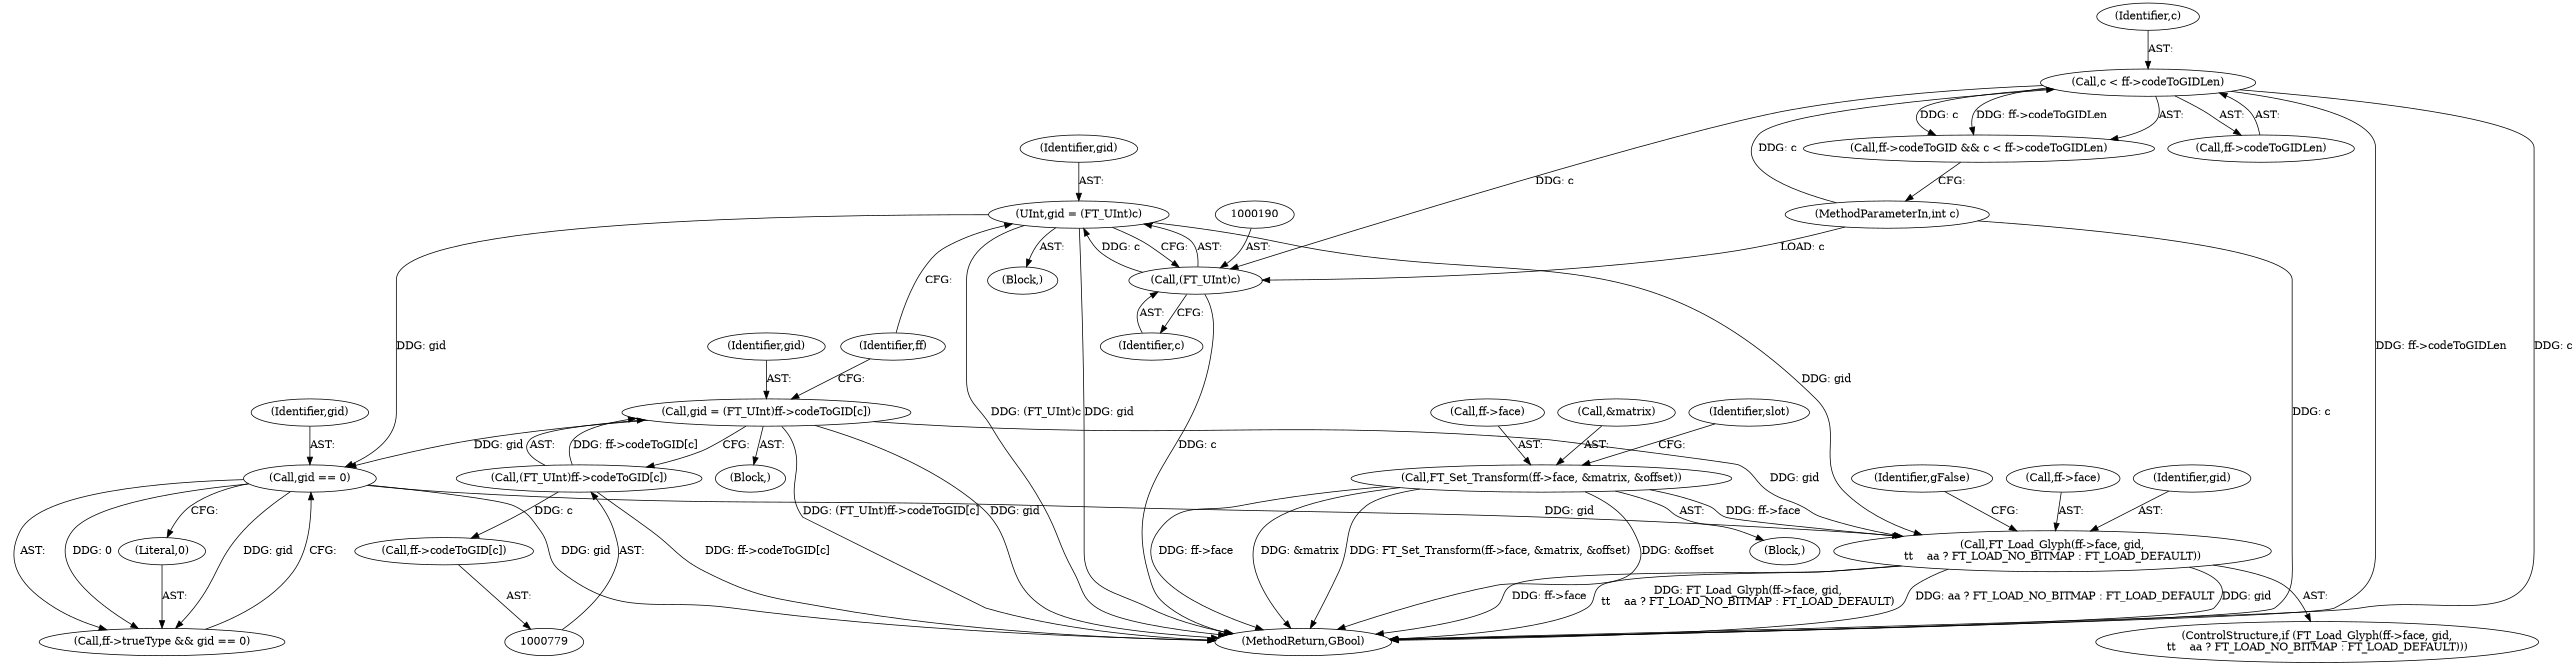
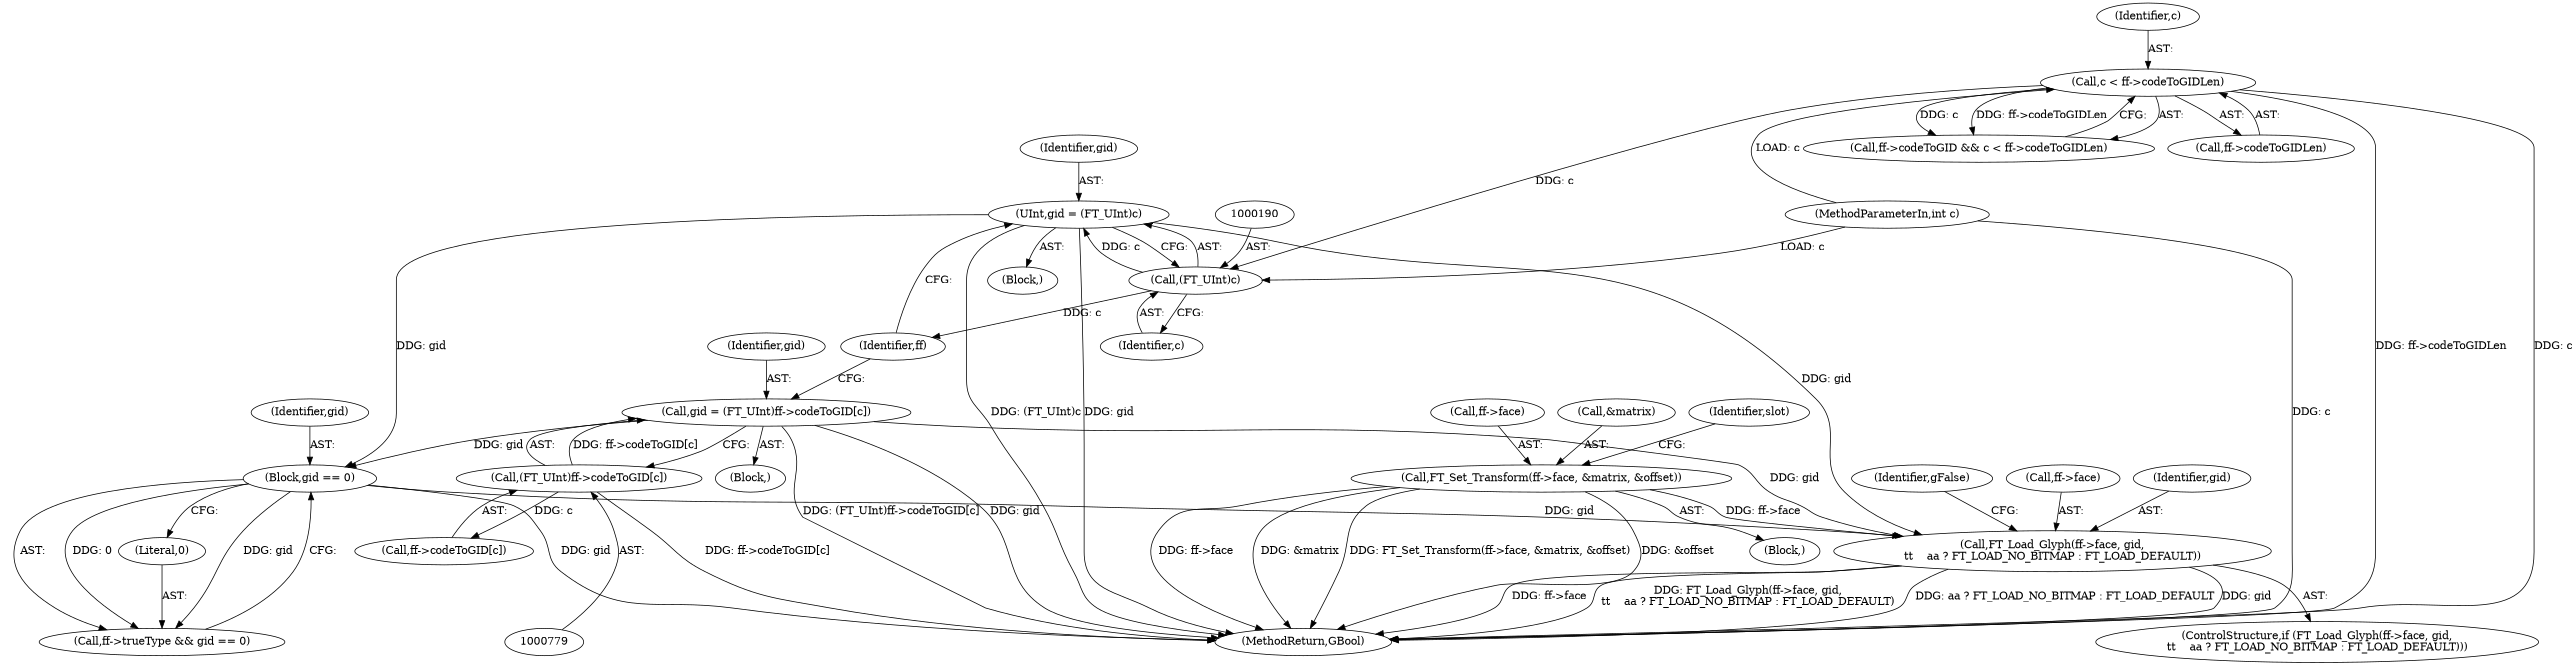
(1778, 149) -> (1778, 149)
(1936, 179) -> (2100, 125)
(310, 479) -> (310, 479)
(1156, 479) -> (1046, 313)
(492, 594) -> (477, 510)
